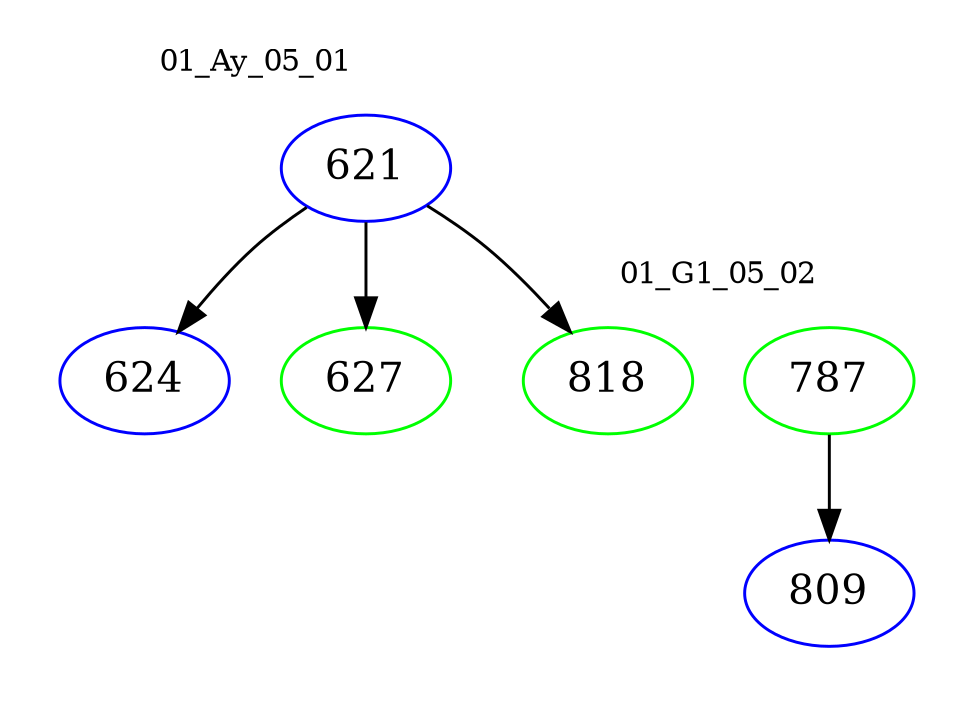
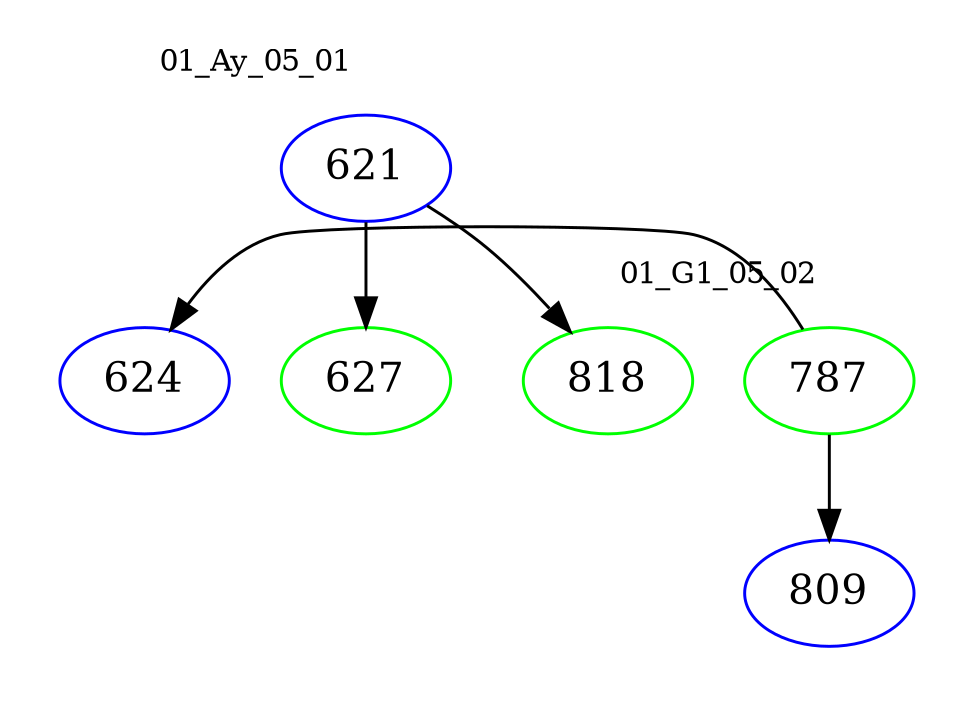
(248, 254) -> (502, 227)
